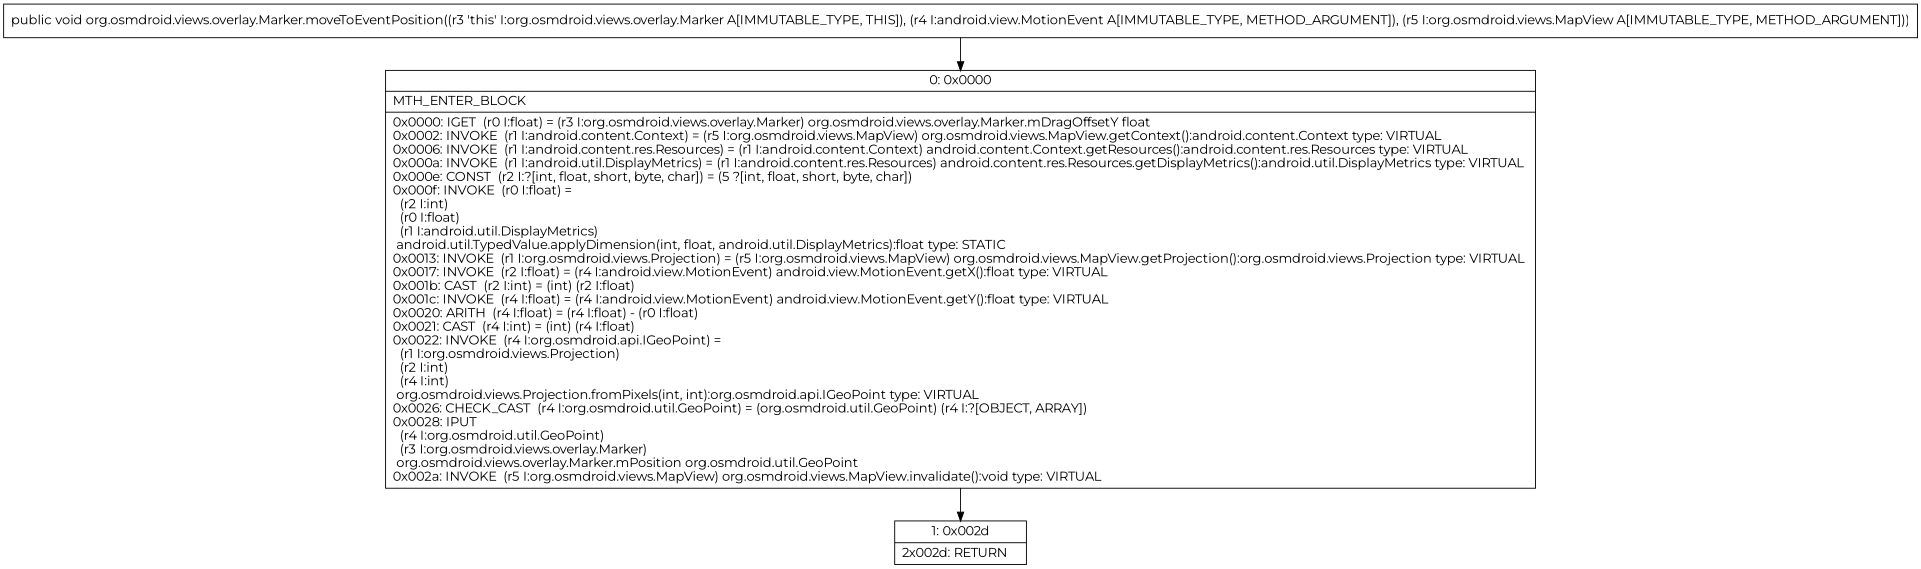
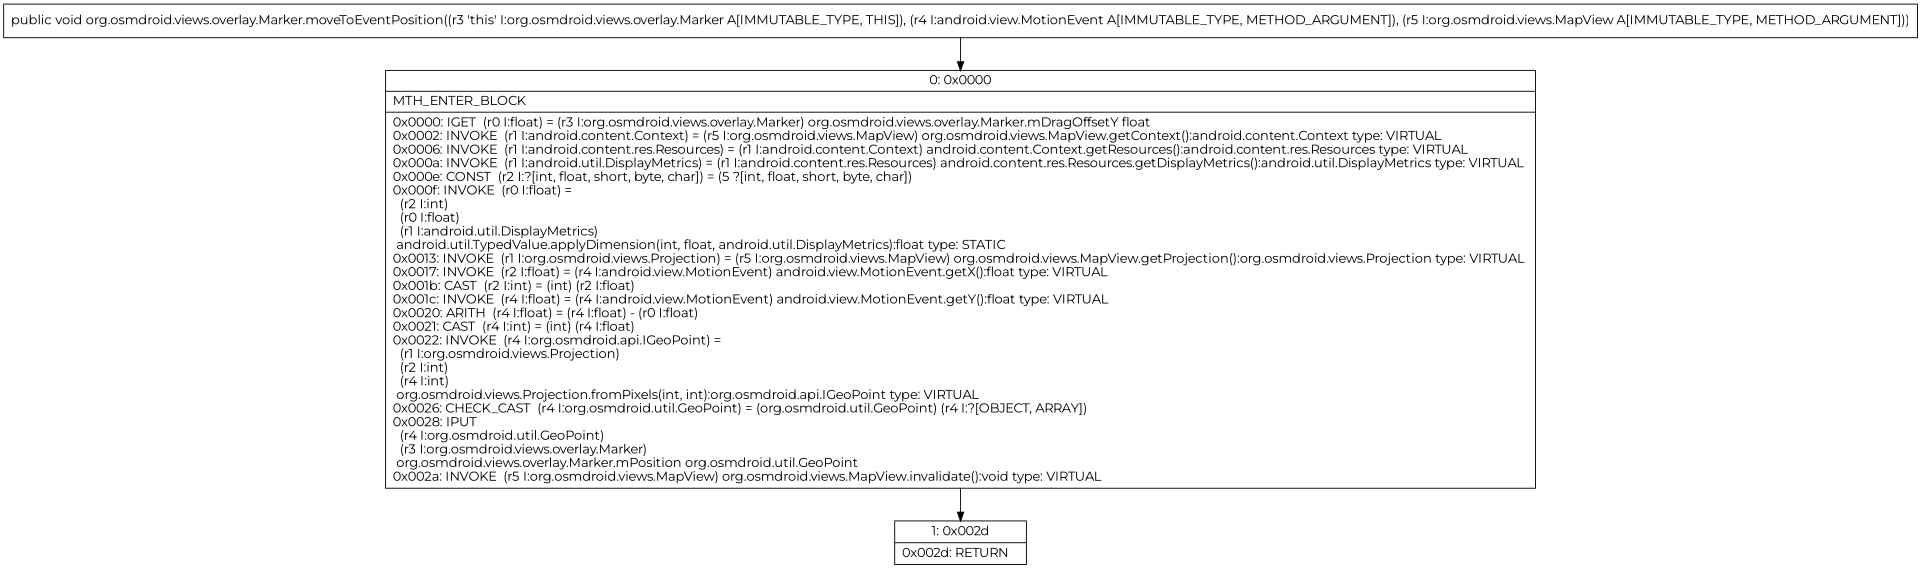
(960, 553) -> (961, 553)
